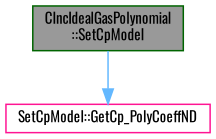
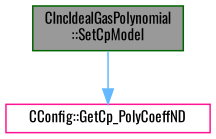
(108, 118) -> (108, 118)
